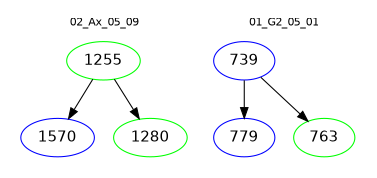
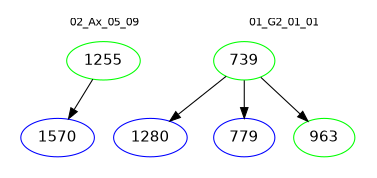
(284, 23) -> (284, 23)
(244, 61) -> (244, 61)
(124, 94) -> (212, 88)
(150, 138) -> (150, 138)
(324, 138) -> (324, 138)
